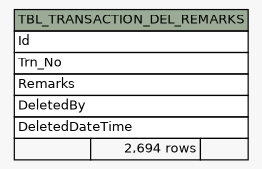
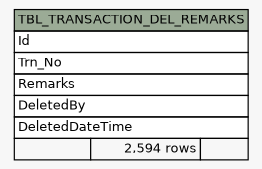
(160, 149) -> (160, 149)
